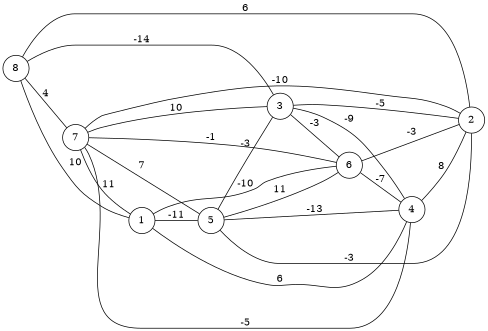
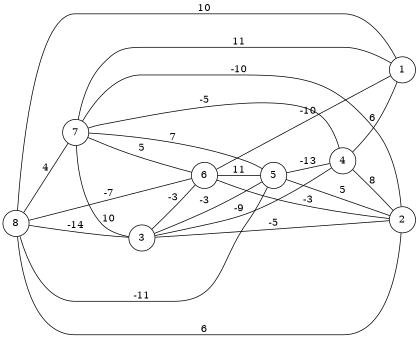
(211, 137) -> (142, 148)
(381, 187) -> (110, 199)
(176, 221) -> (157, 301)
(349, 258) -> (343, 190)
